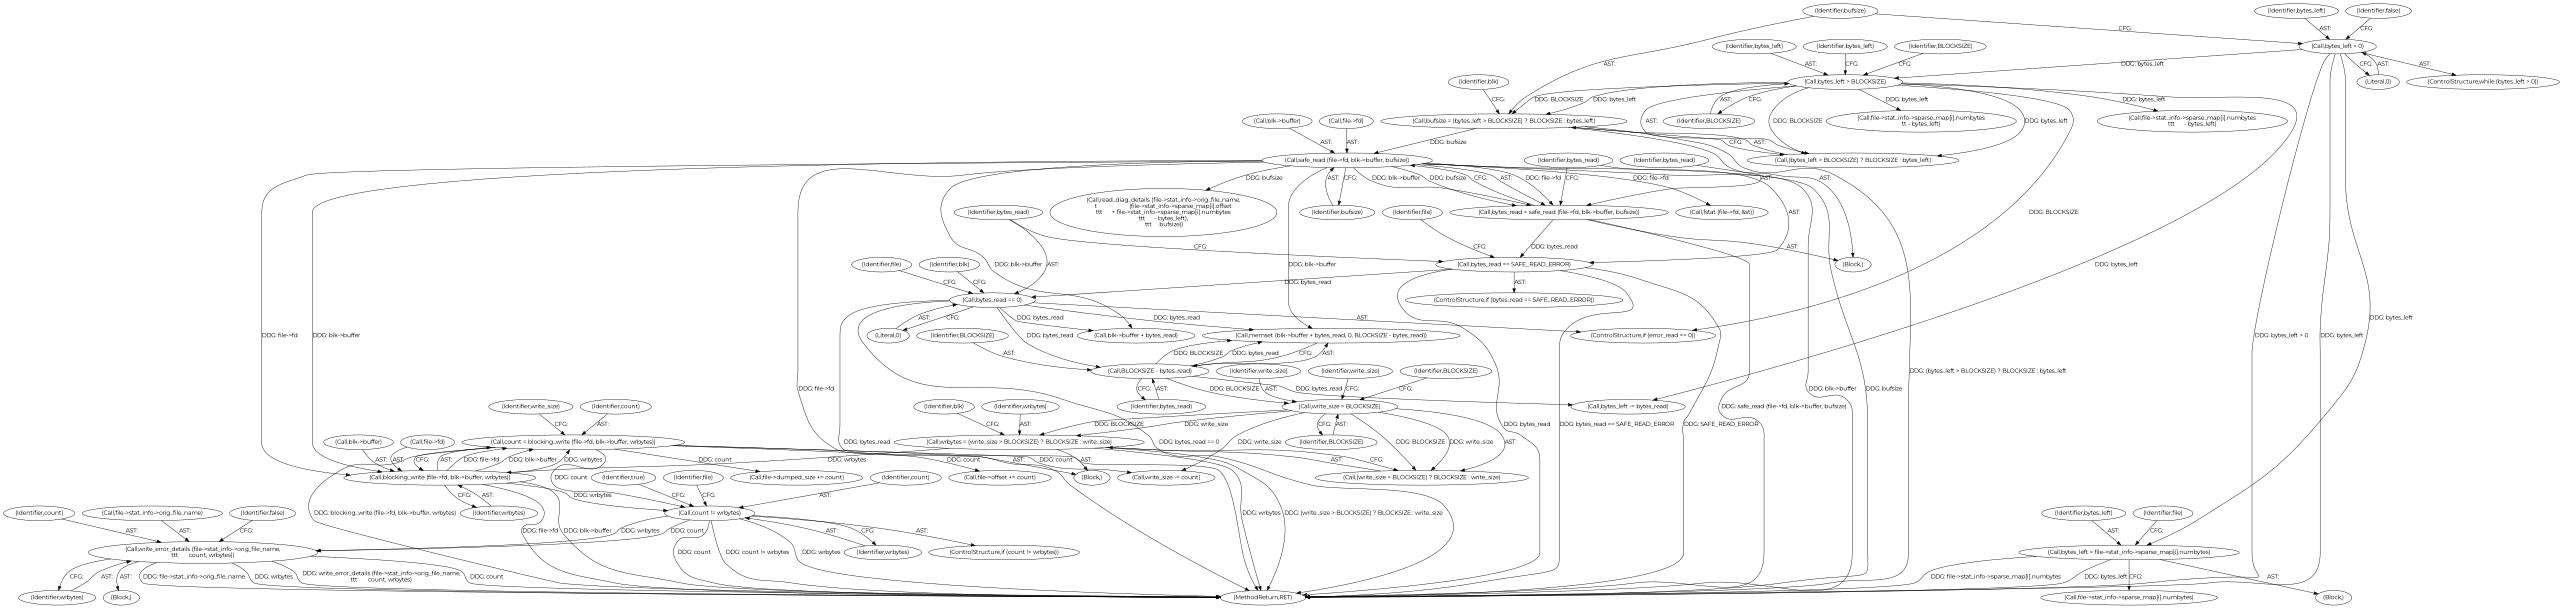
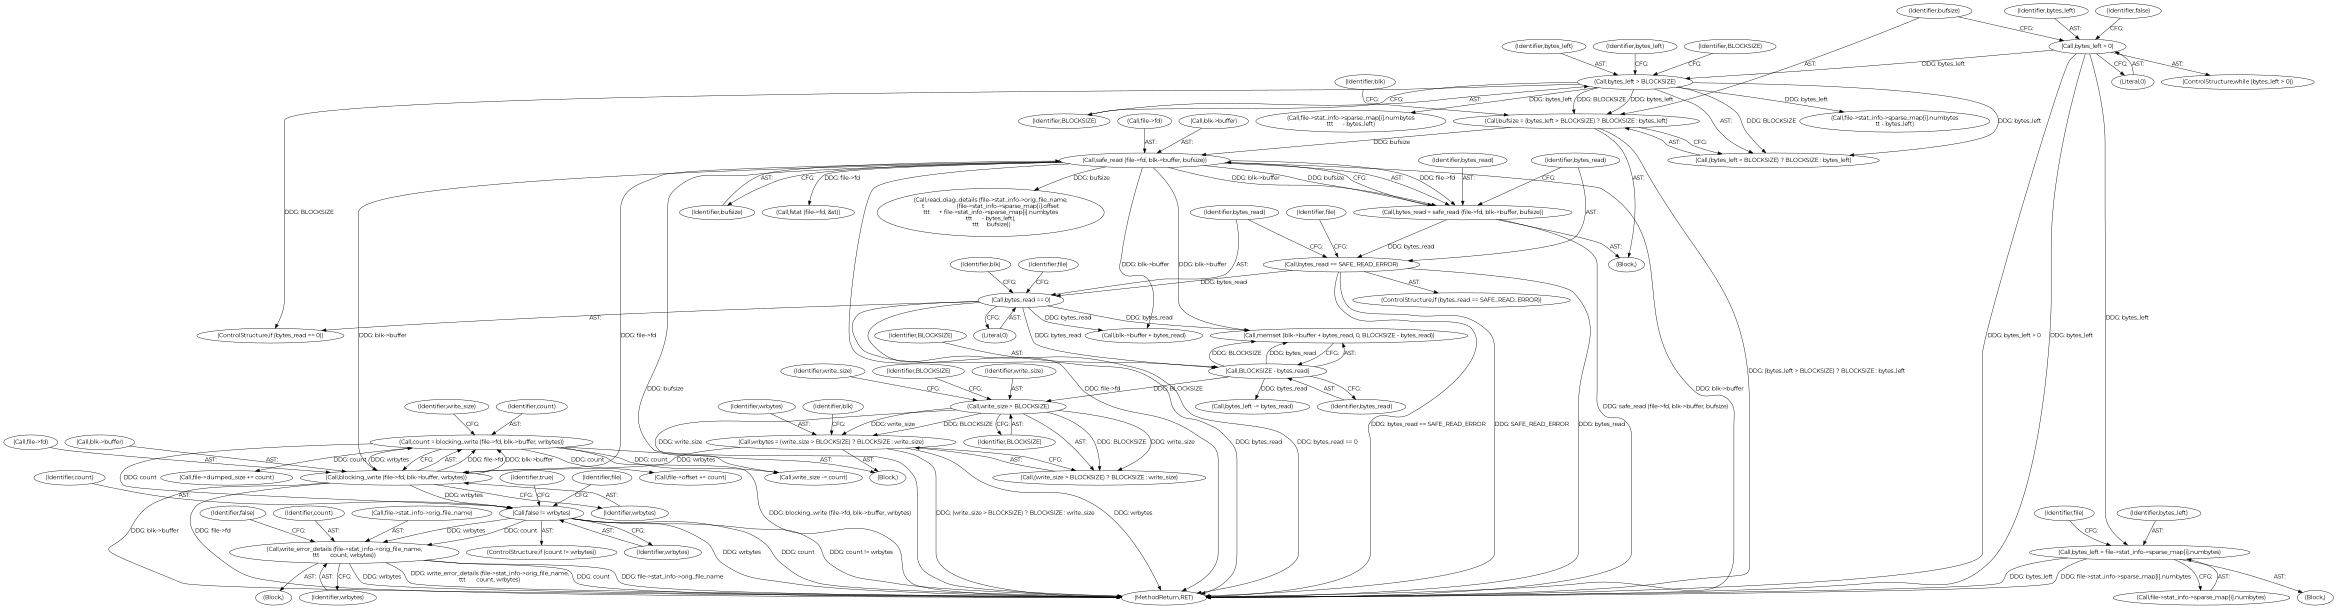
(2183, 216) -> none
(1643, 336) -> (270, 336)
(710, 513) -> (542, 513)
none -> (2214, 569)
